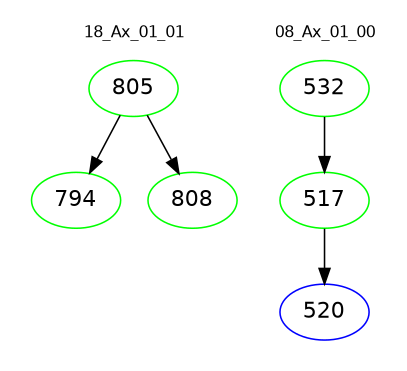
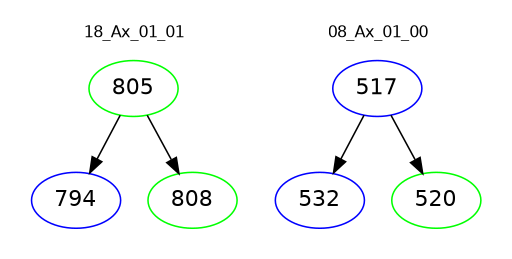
(325, 89) -> (320, 200)
(325, 137) -> (352, 137)
(76, 200) -> (76, 200)
(325, 200) -> (377, 89)
(325, 312) -> (436, 200)
